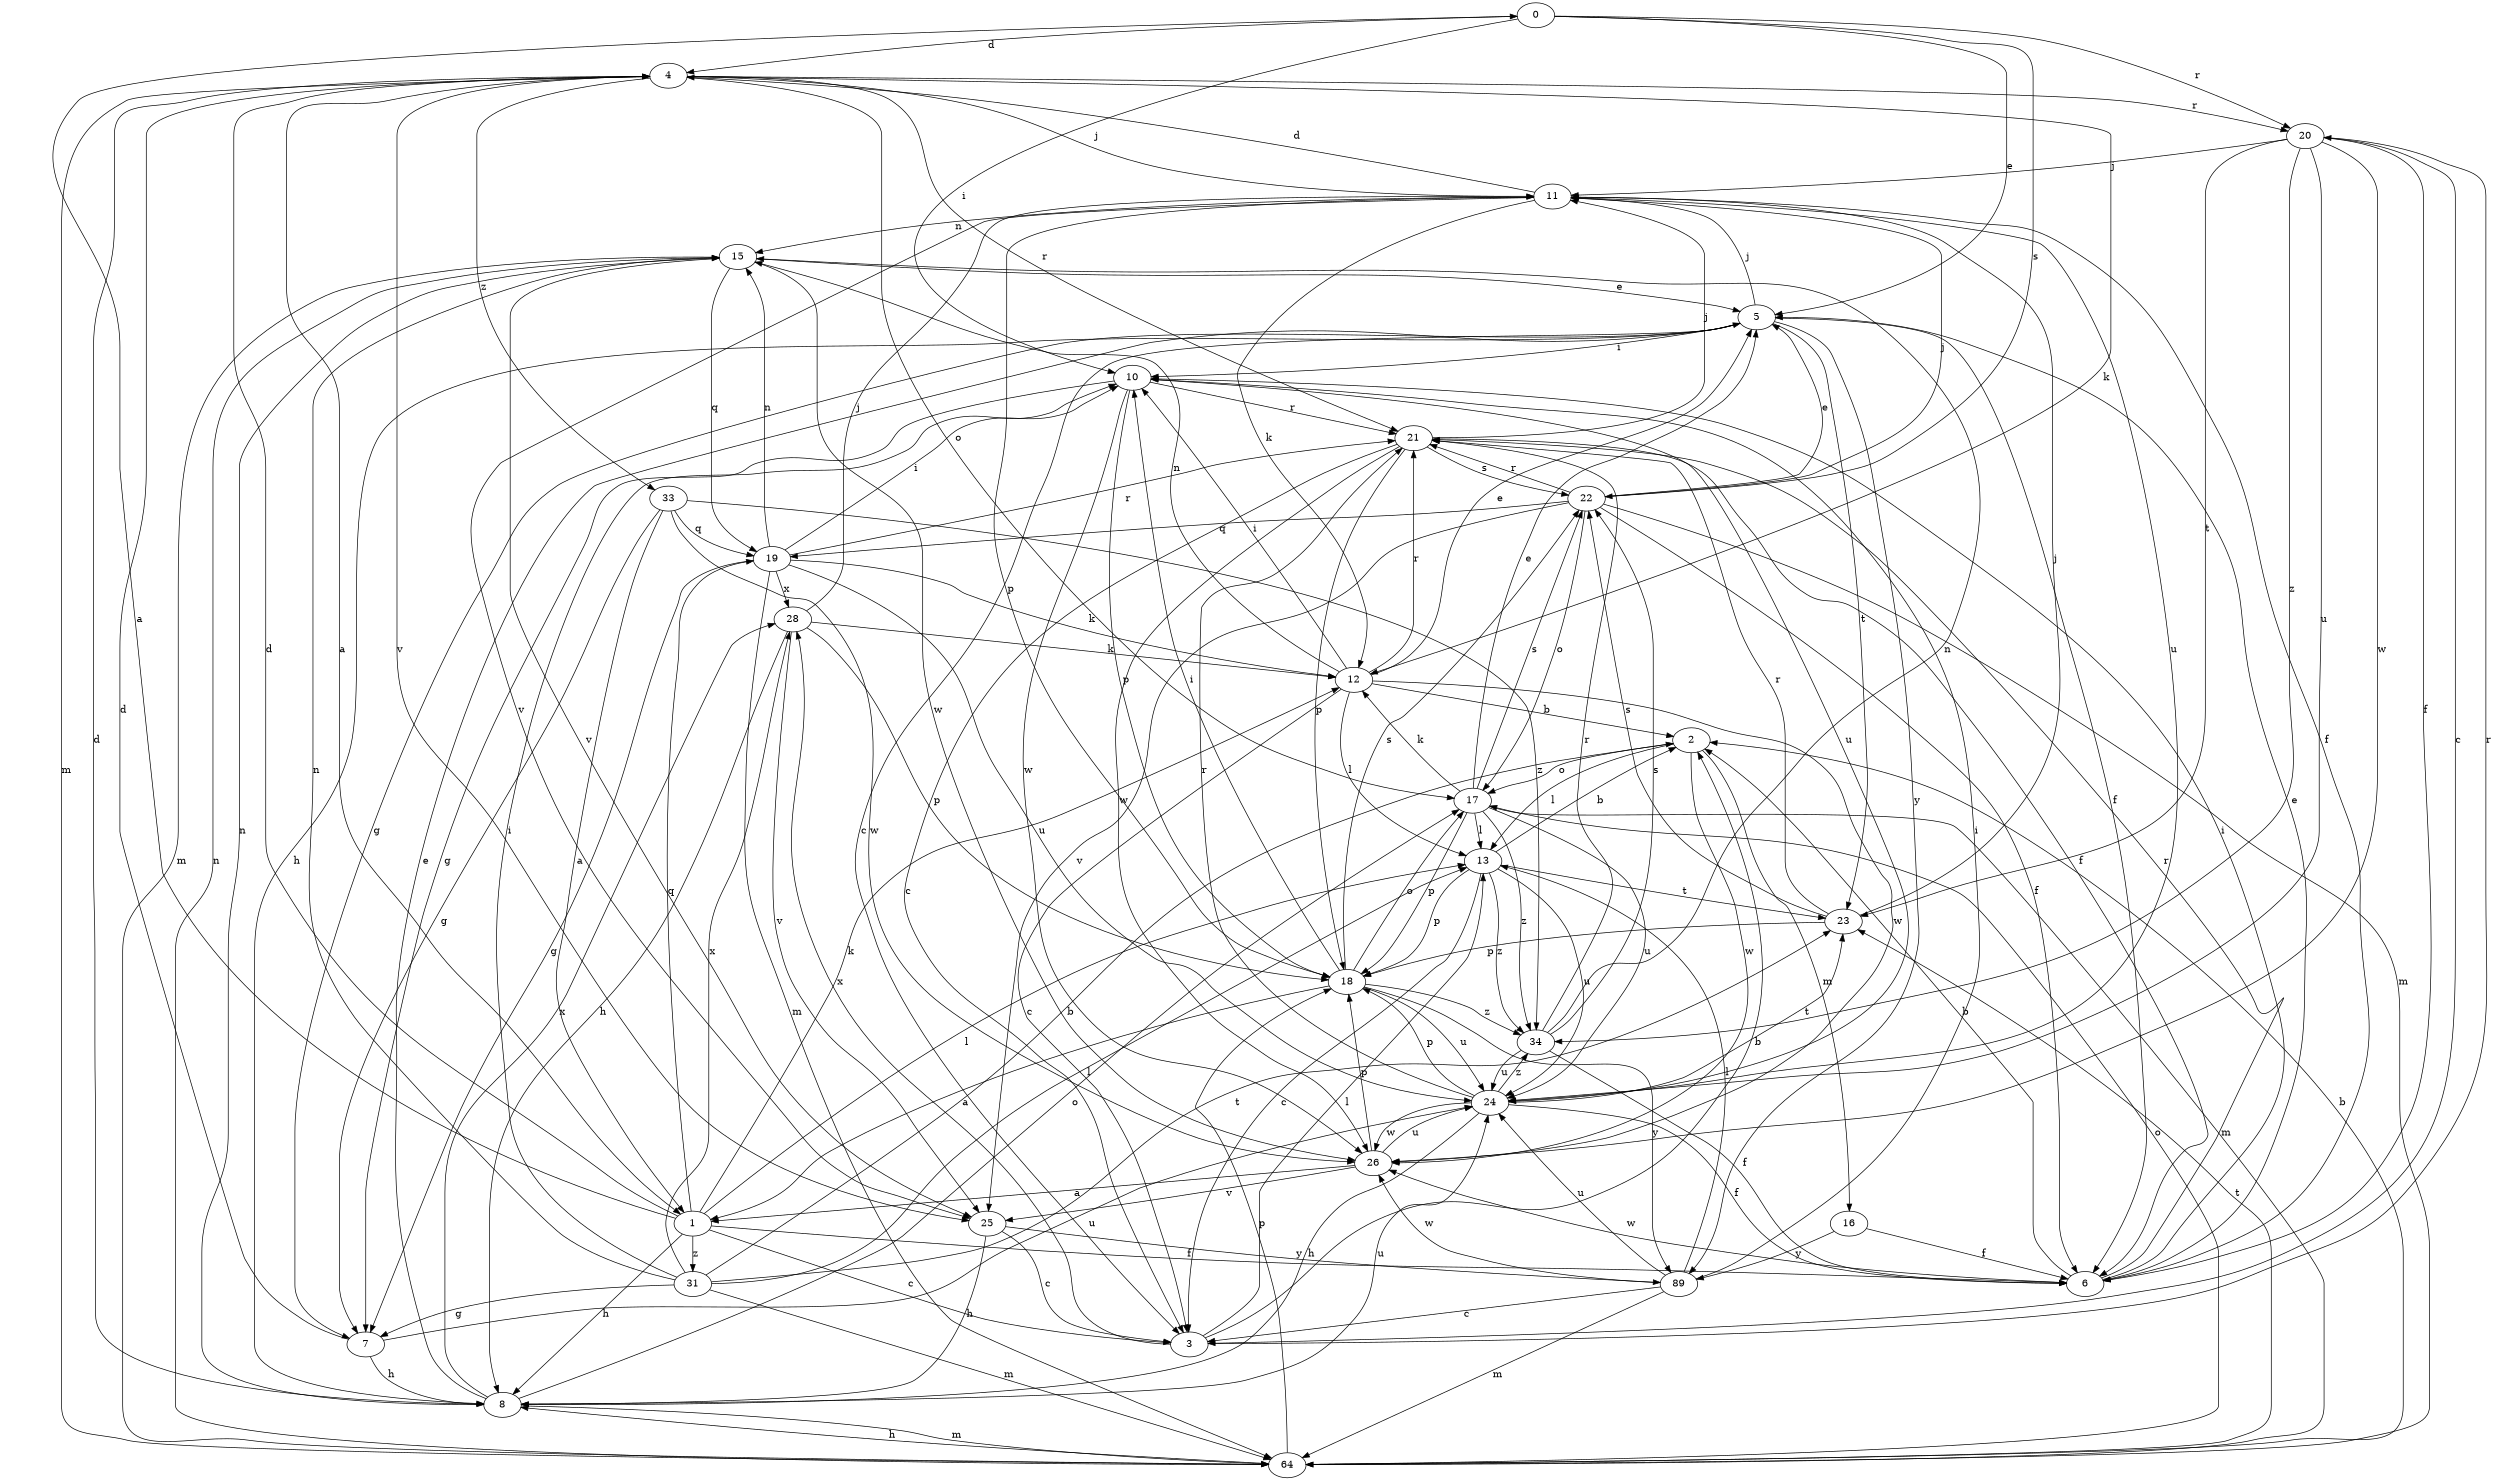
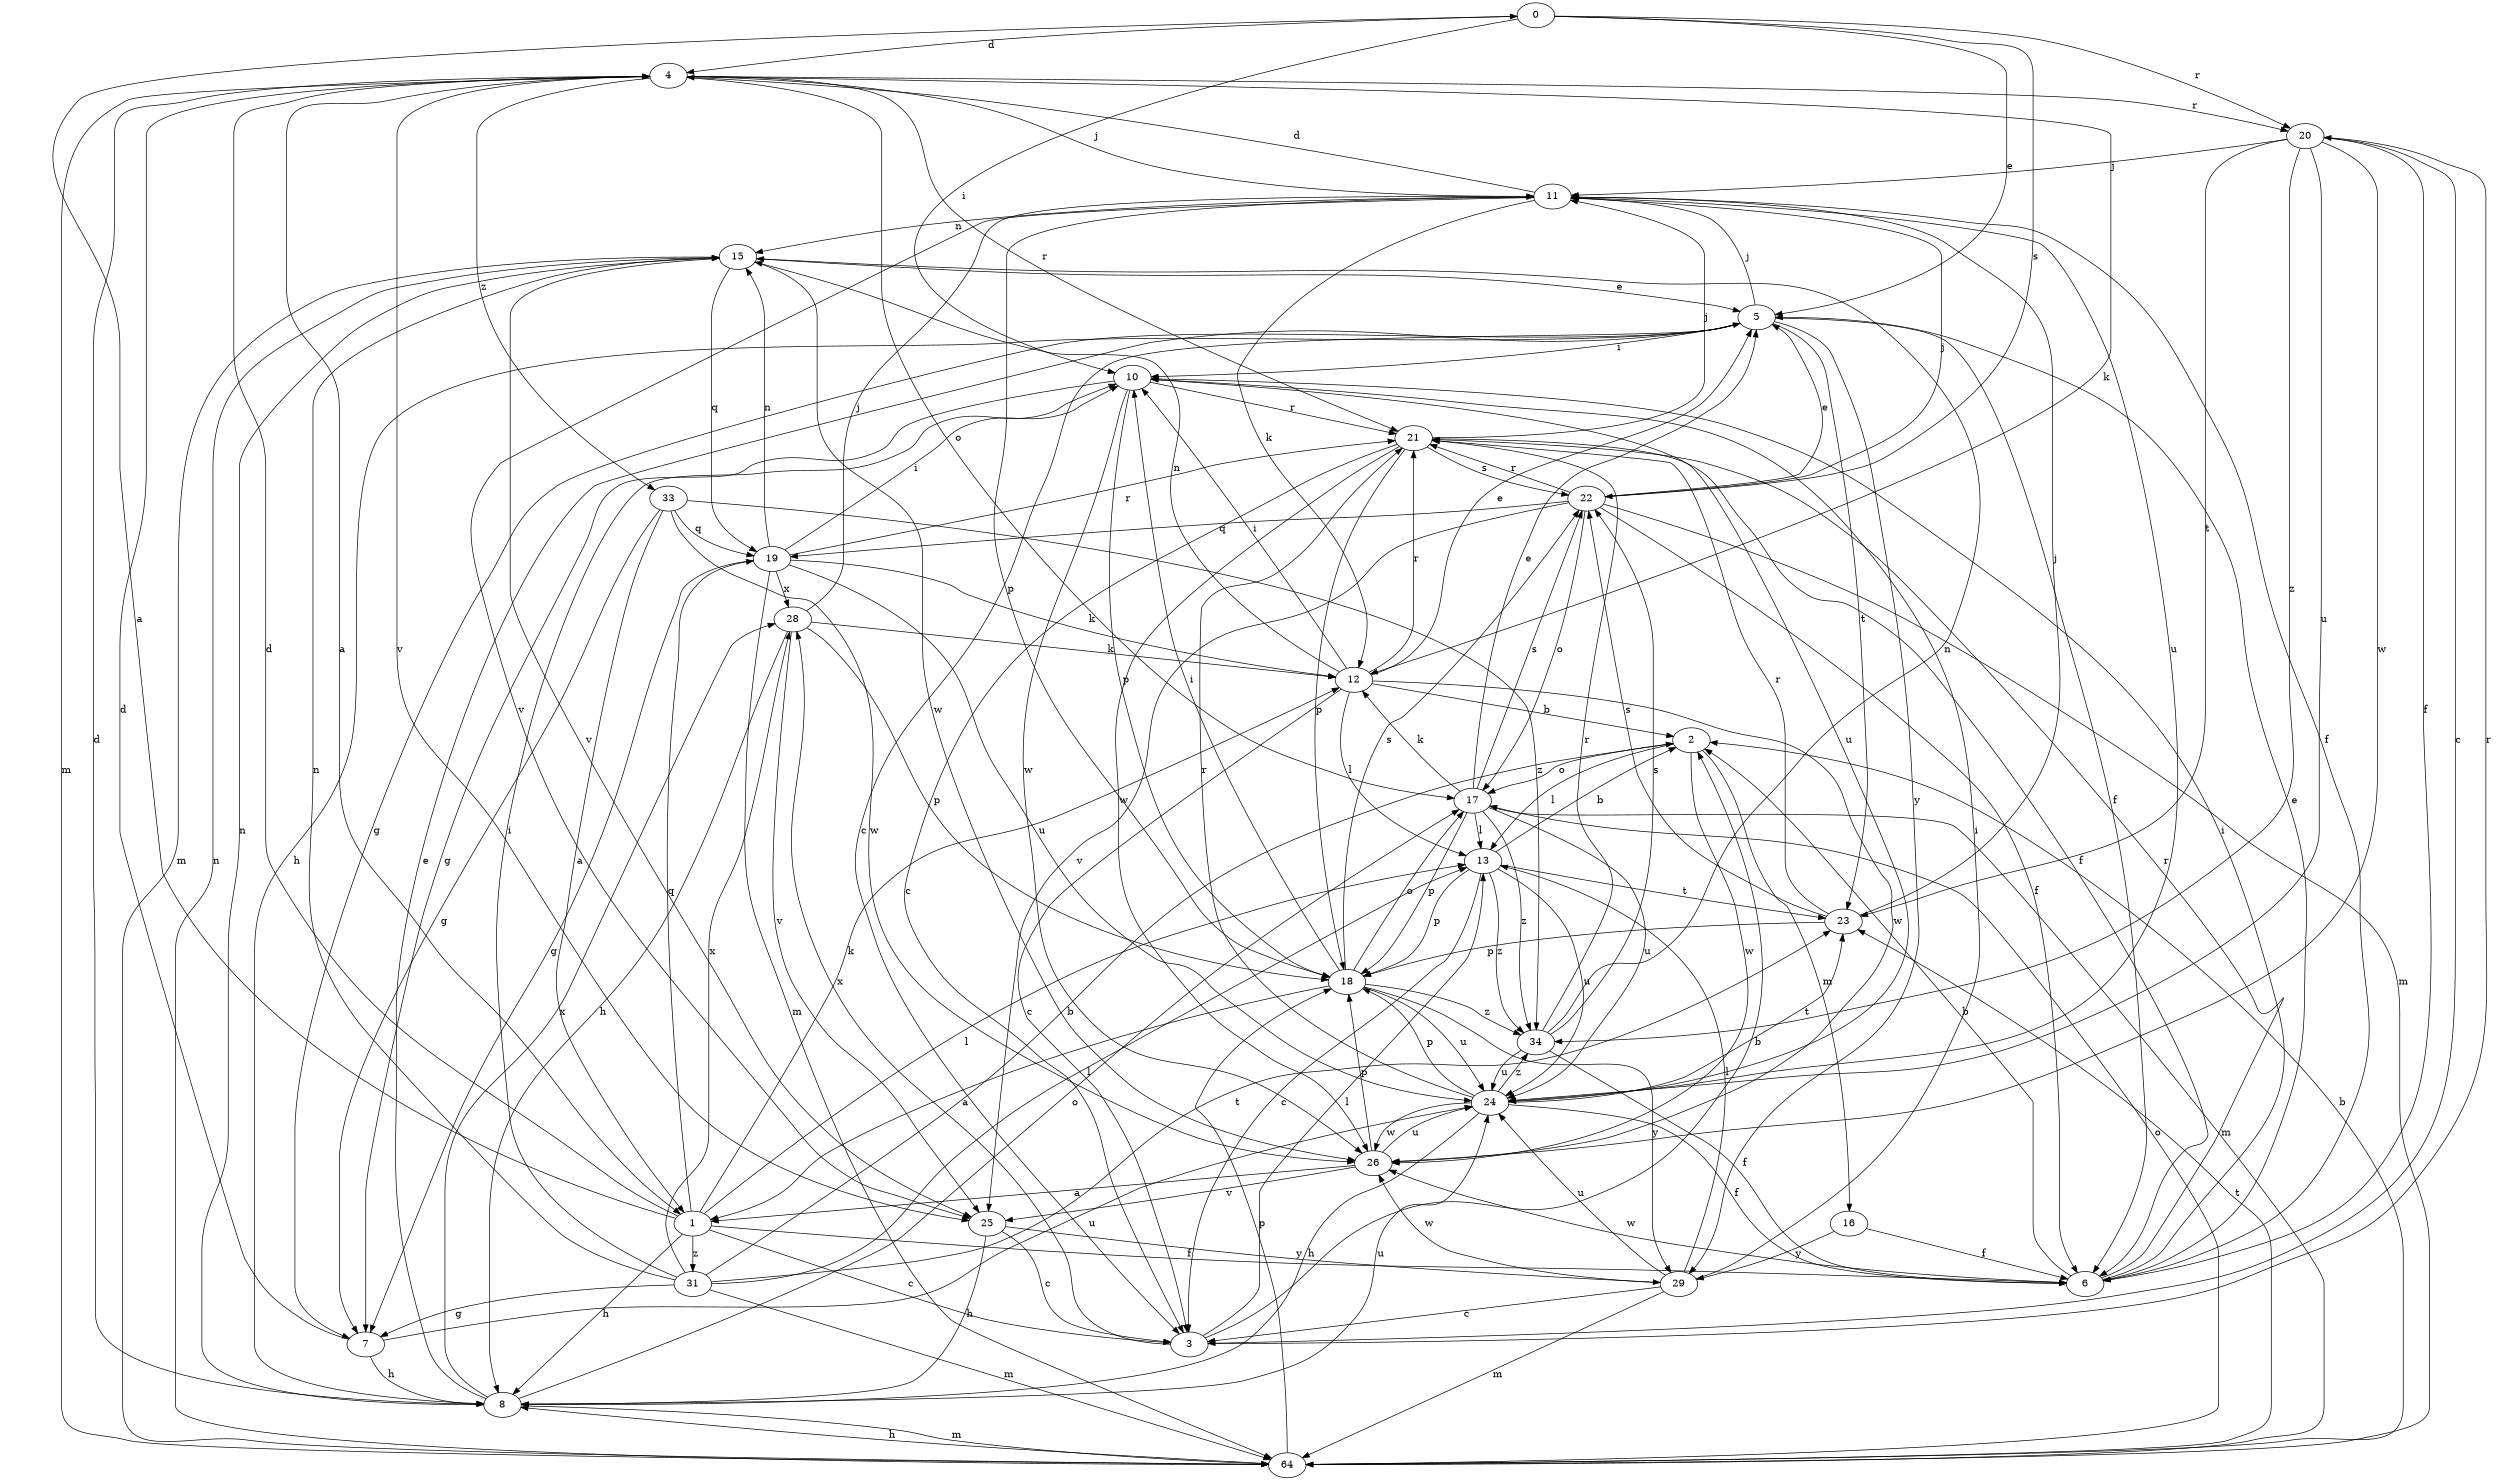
(1679, 1284) -> (1679, 1284)
